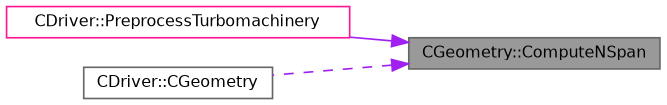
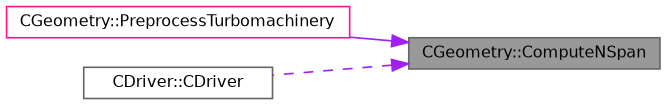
(178, 22) -> (178, 22)
(178, 83) -> (178, 83)
